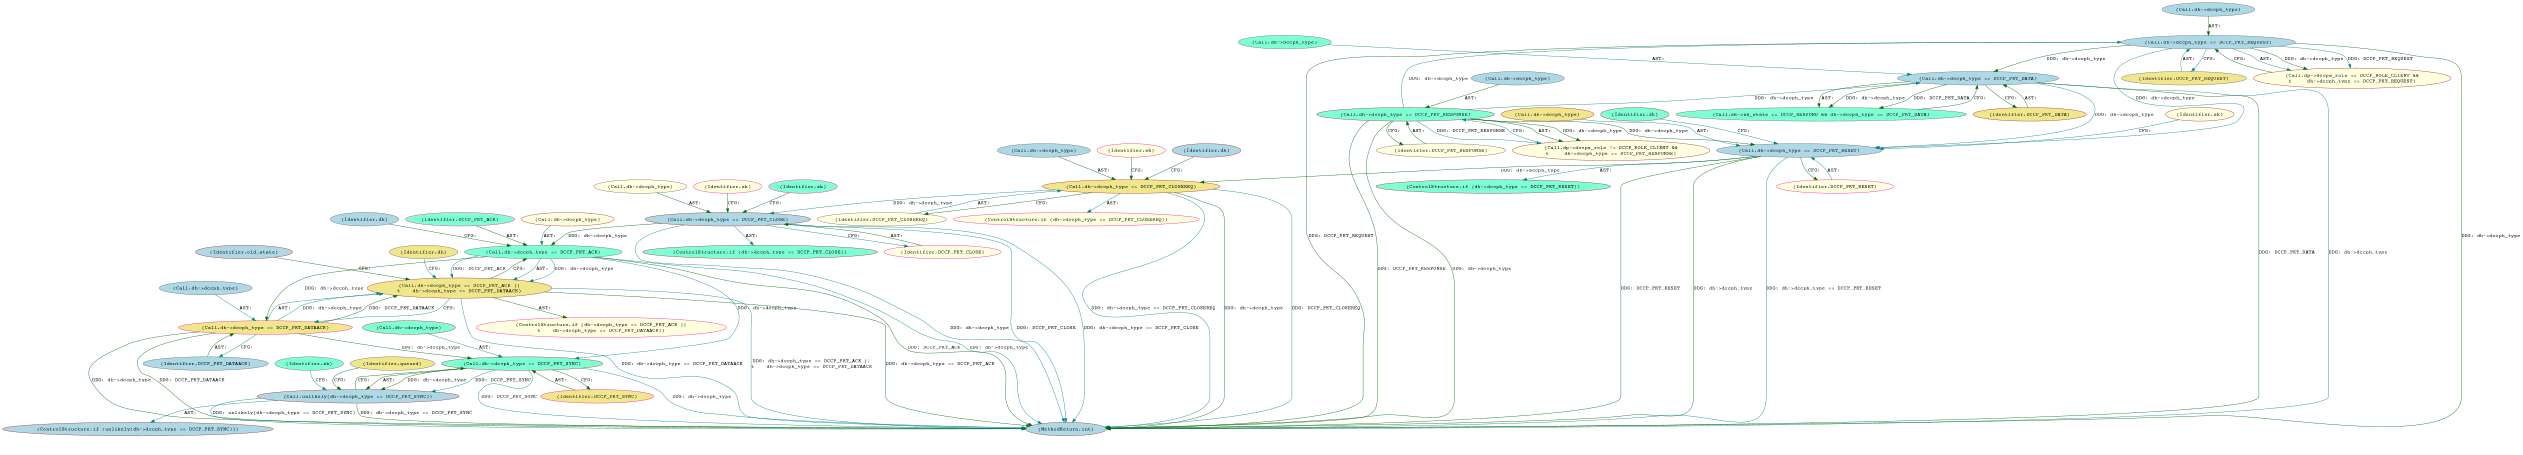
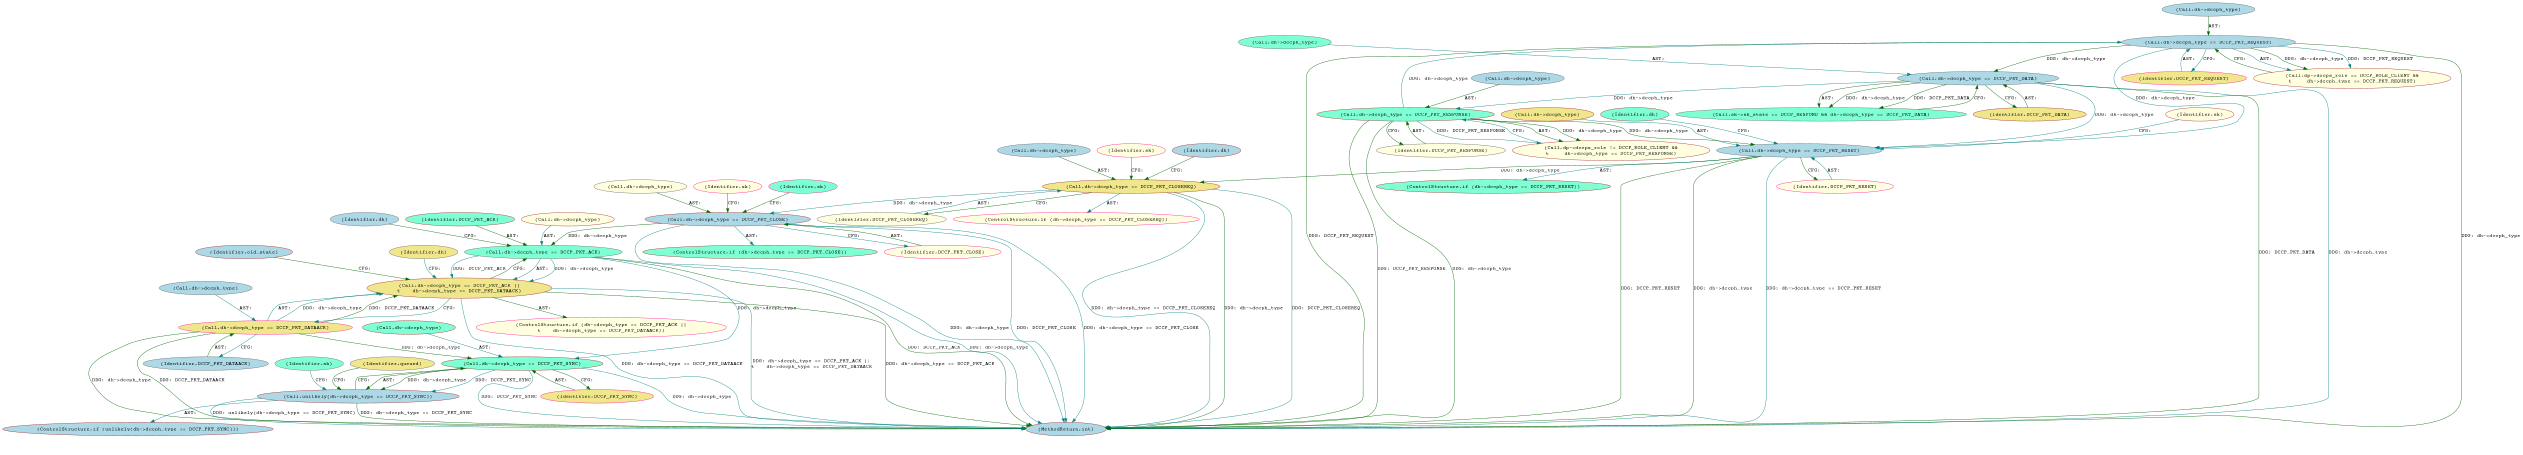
(2184, 78) -> (2184, 78)
(1692, 100) -> (1682, 91)
(460, 219) -> (460, 219)
(367, 268) -> none
